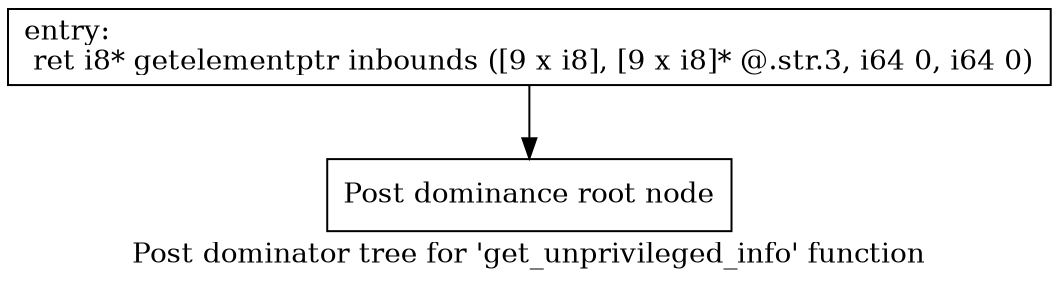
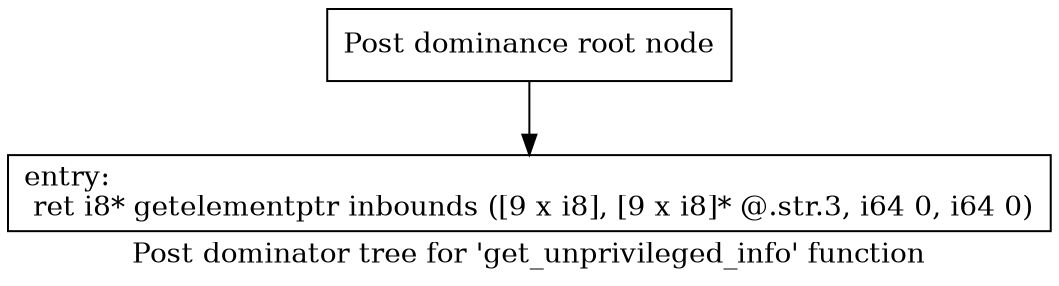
(529, 112) -> (529, 108)
